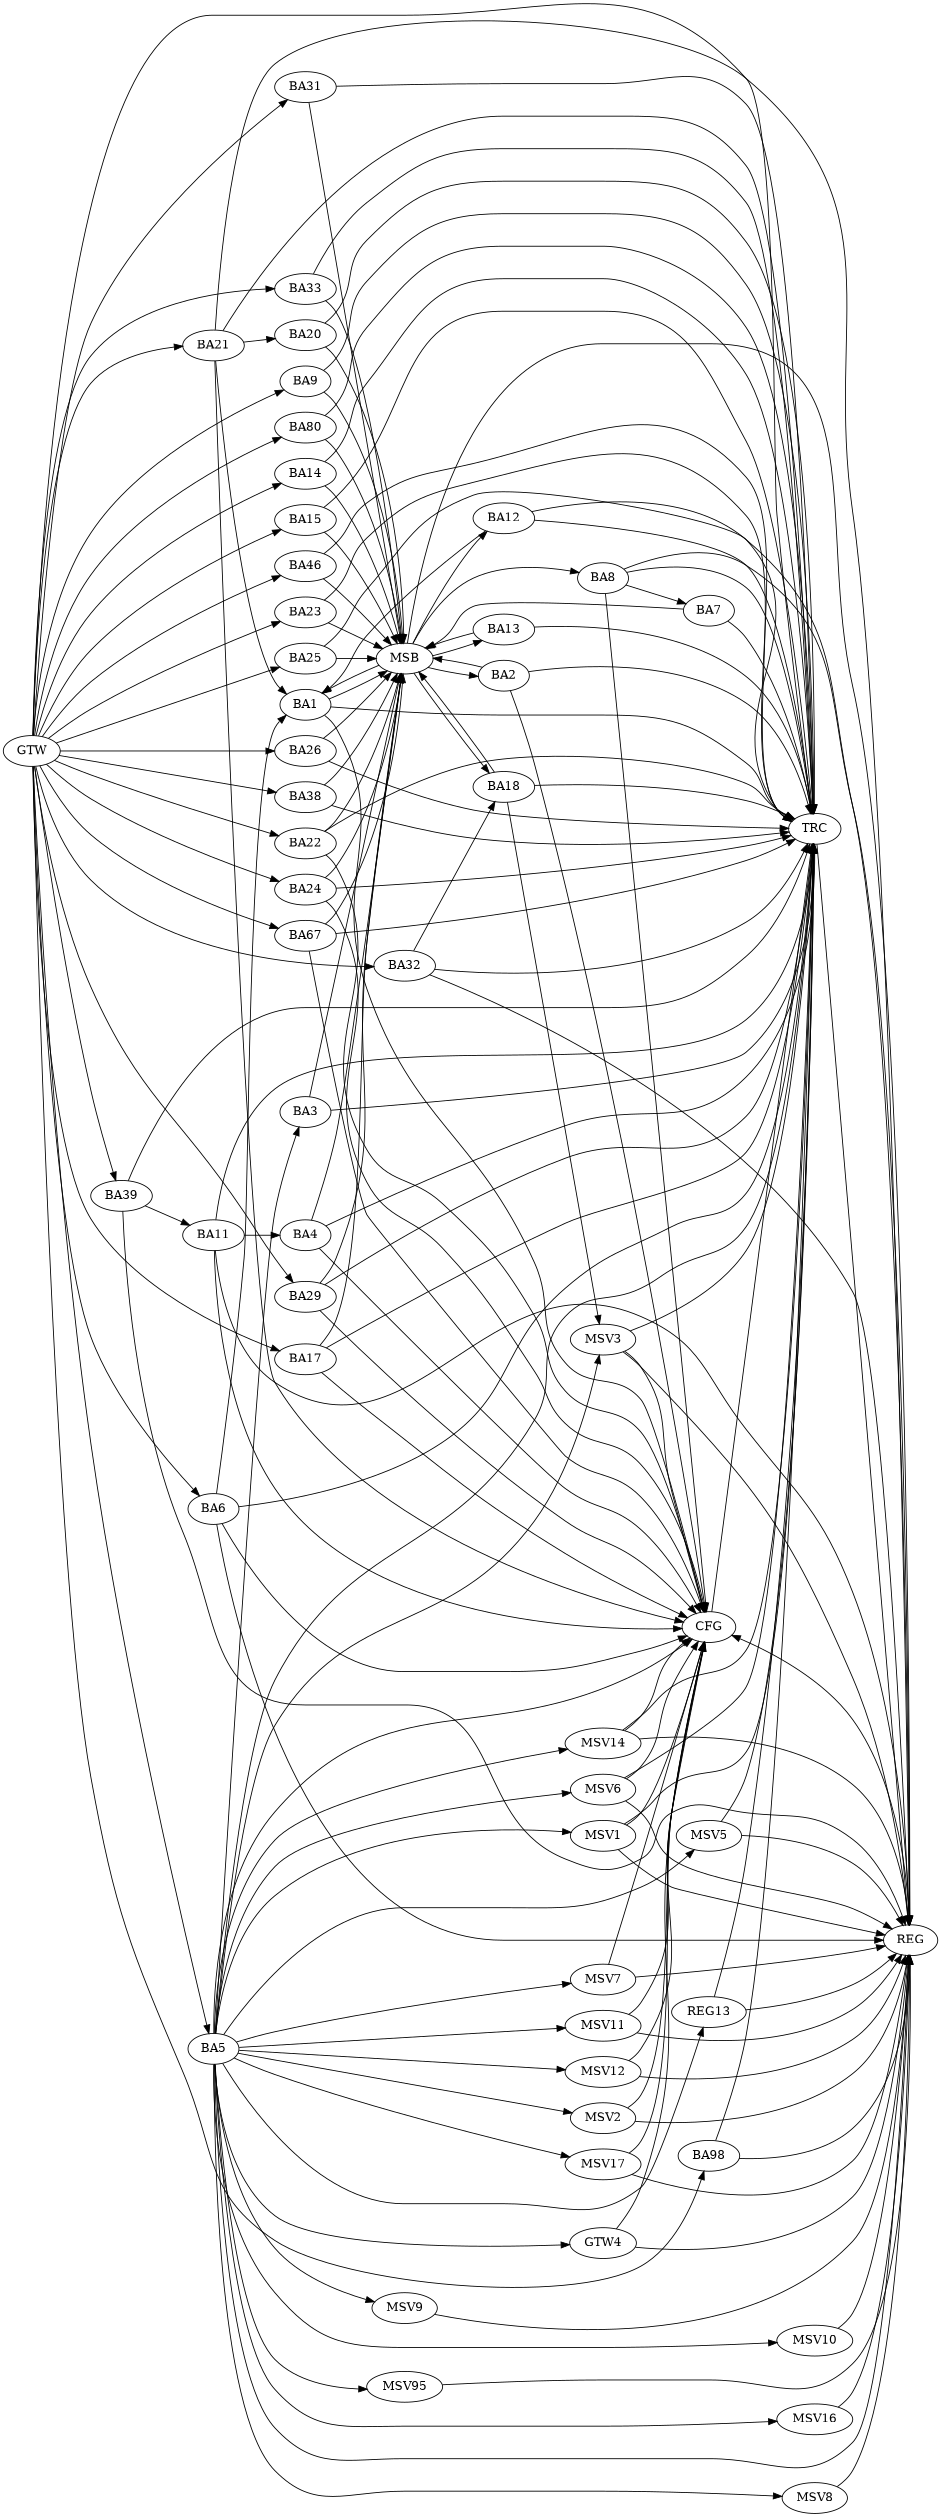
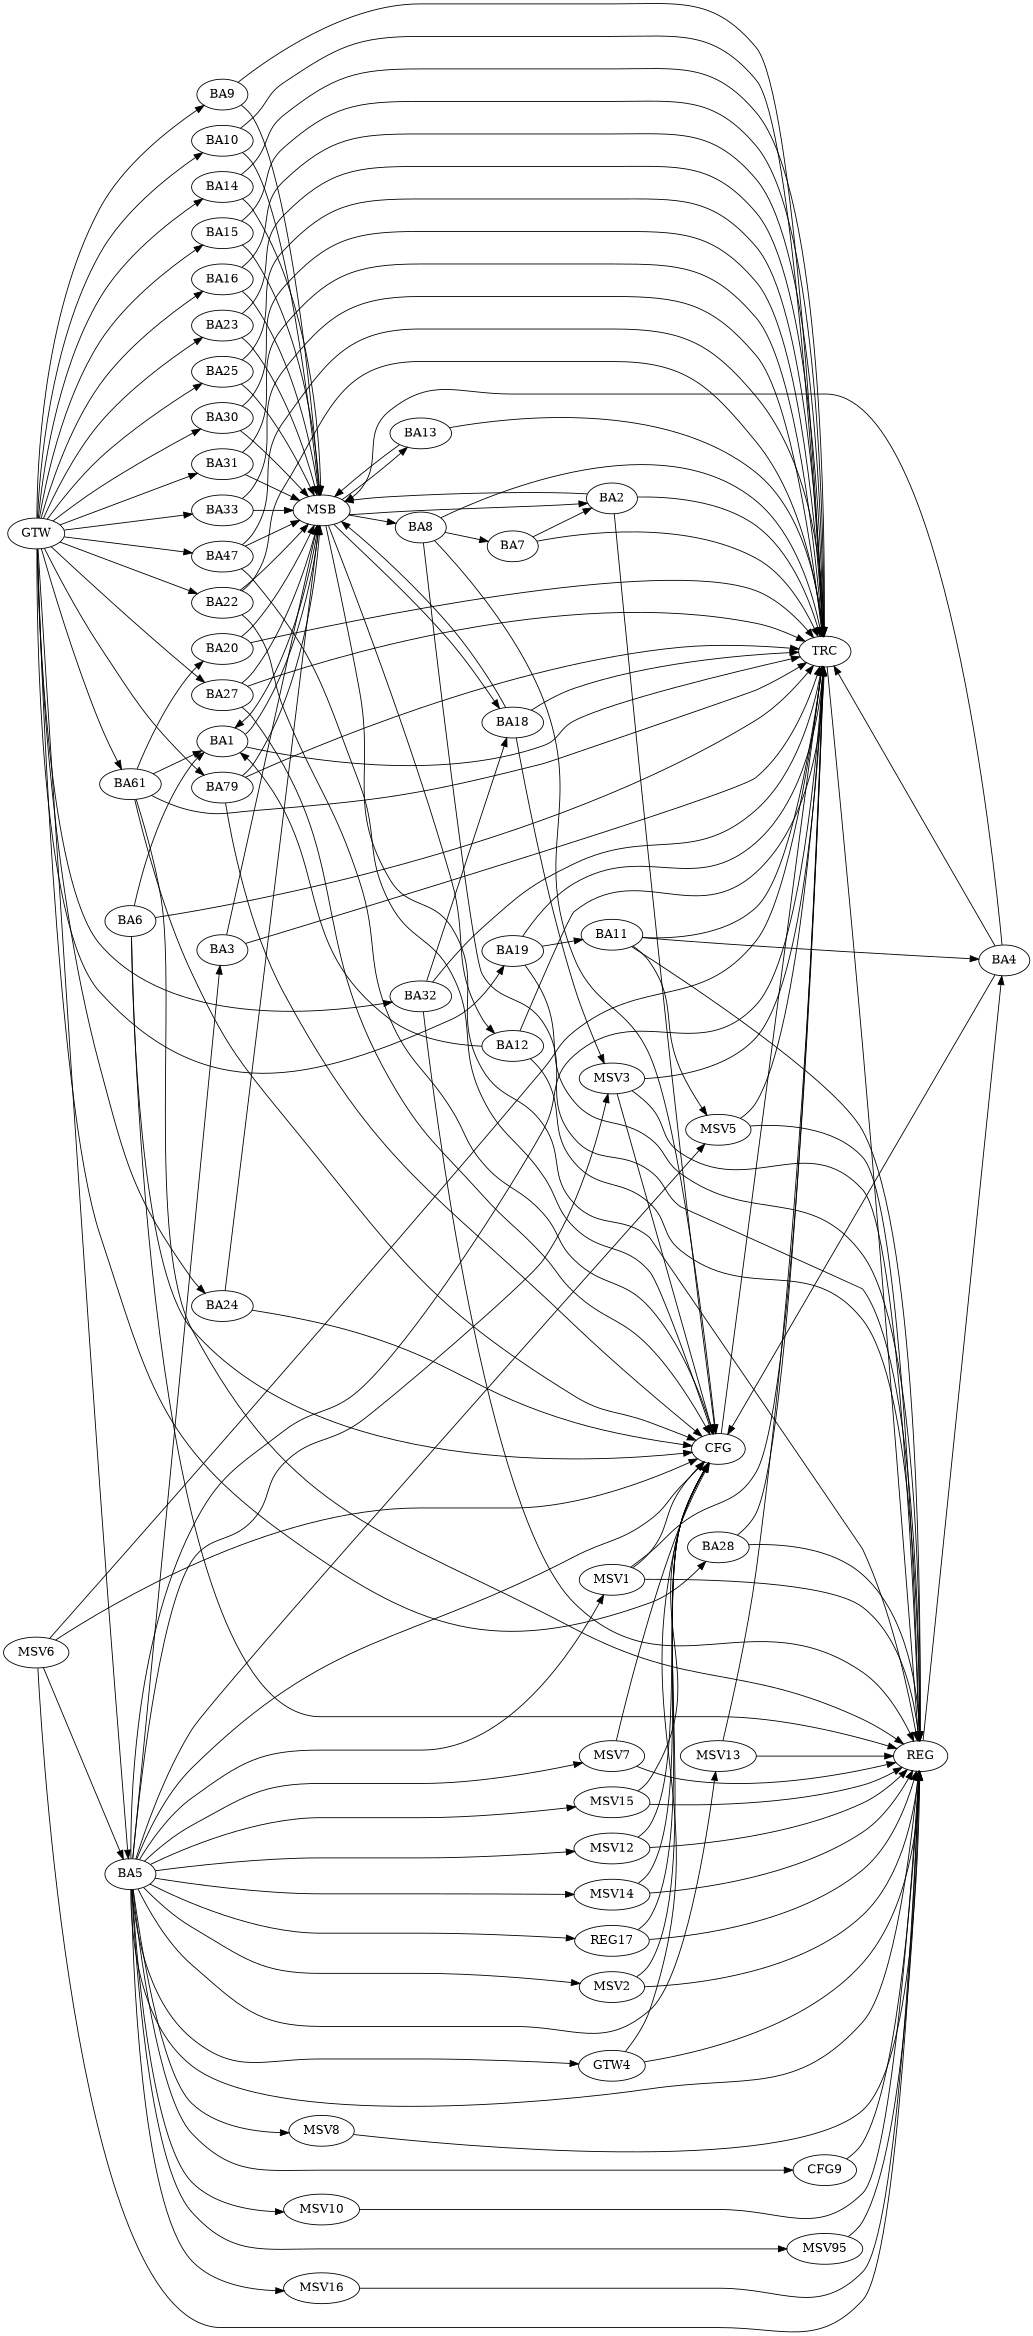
(471, 12) -> none
(213, 345) -> (130, 784)
(305, 428) -> (222, 141)
(305, 566) -> (222, 279)
(551, 603) -> (558, 524)
(305, 751) -> none
(305, 797) -> (222, 418)
(549, 872) -> none
(305, 936) -> (222, 695)
(484, 1176) -> none
(122, 1196) -> (513, 951)
(80, 1296) -> none
(305, 1297) -> (222, 788)
(792, 1329) -> none
(305, 1359) -> (222, 557)
(344, 1553) -> (675, 1056)
(872, 1752) -> (962, 1363)
(327, 1838) -> (82, 1759)
(709, 2012) -> (718, 1756)
(603, 2026) -> (612, 1802)
(709, 2156) -> (718, 1547)
(603, 2164) -> (612, 1941)
(405, 2308) -> (825, 2170)
